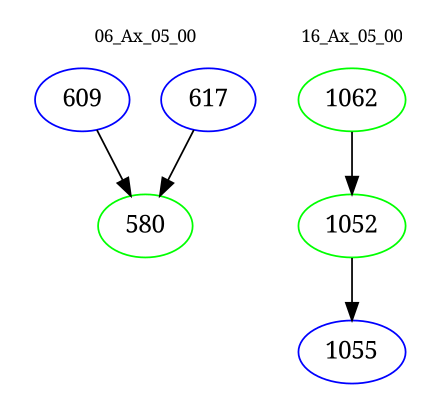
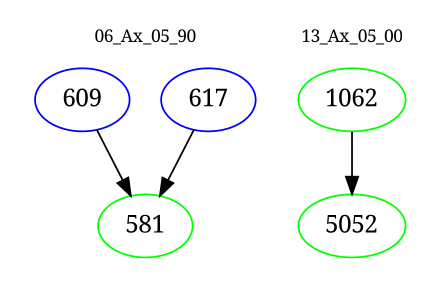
(145, 38) -> (145, 38)
(352, 38) -> (352, 38)
(145, 226) -> (145, 226)
(352, 226) -> (352, 226)
(352, 352) -> none
